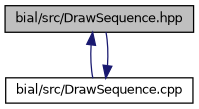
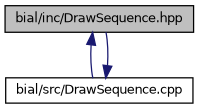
(99, 19) -> (99, 19)
